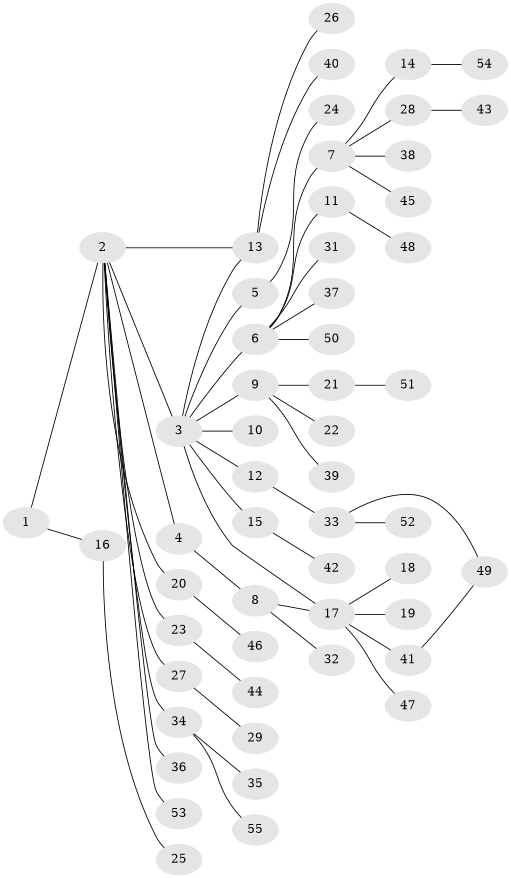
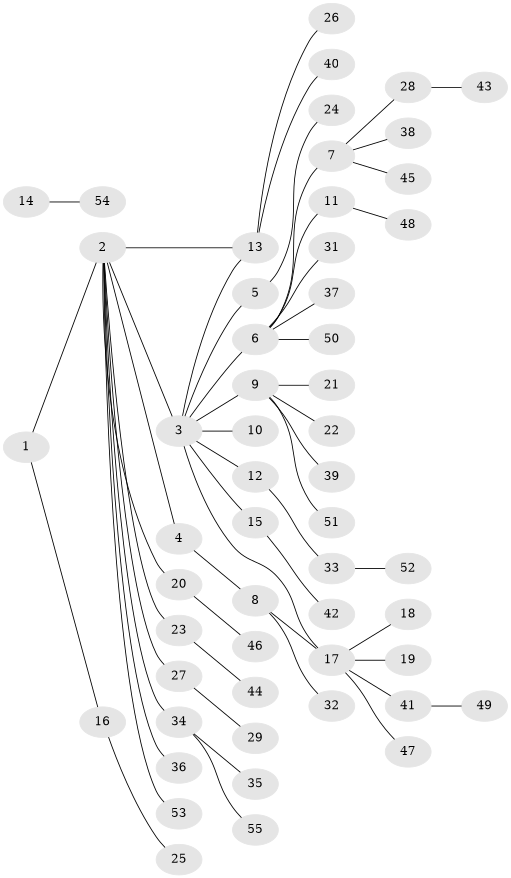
(370, 110) -> none
(370, 385) -> (294, 454)
(426, 498) -> none
